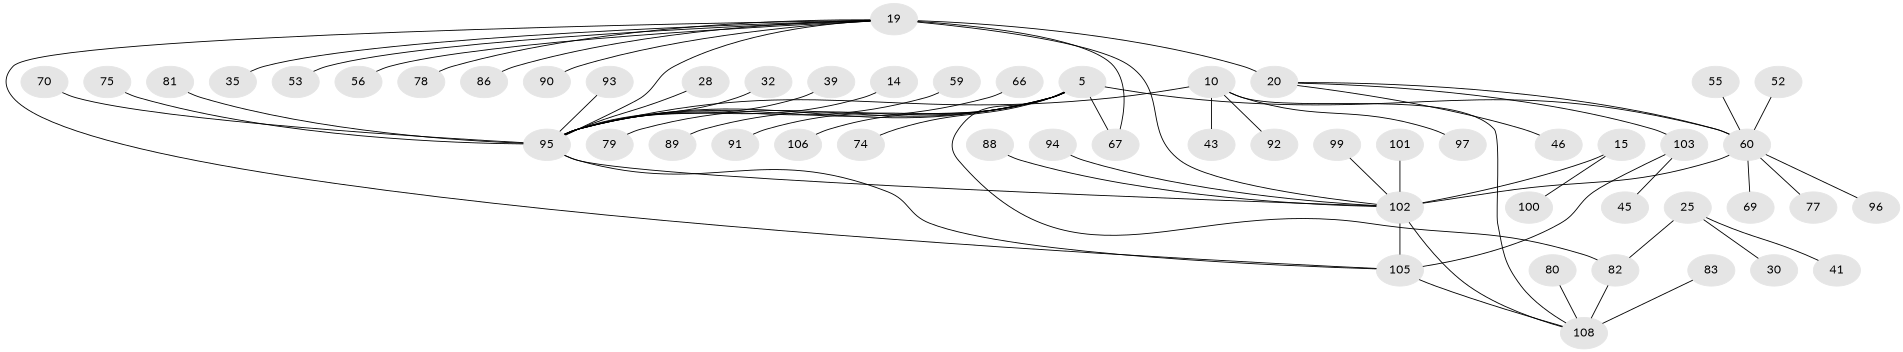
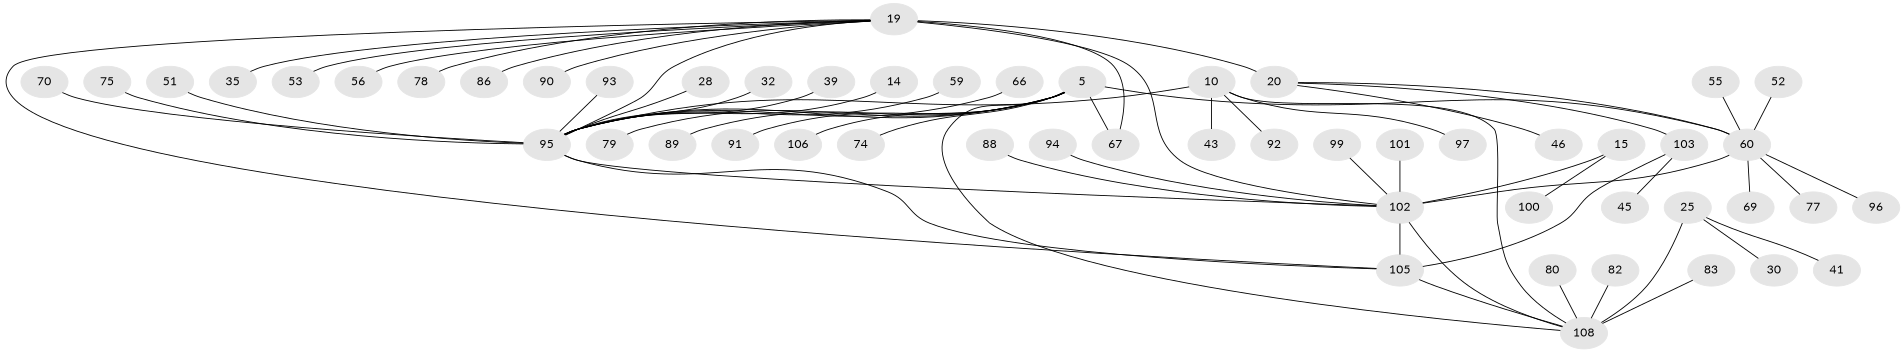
(170, 82) -> (170, 82)
(1194, 228) -> (1154, 276)
(1651, 239) -> (1651, 281)
